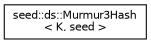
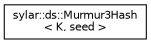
(75, 22) -> (75, 22)
